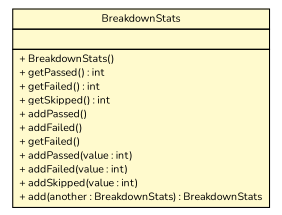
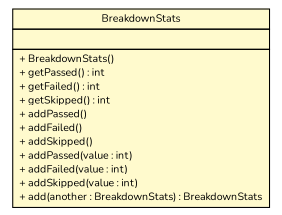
(50, 142) -> (56, 142)
